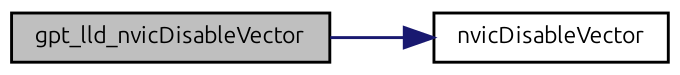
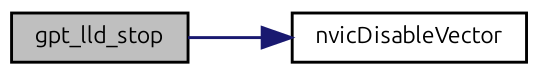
(171, 38) -> (100, 38)
